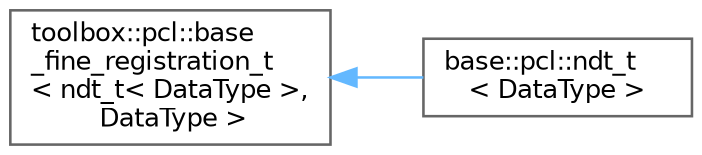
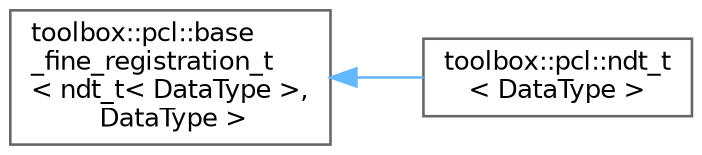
(558, 77) -> (558, 77)
